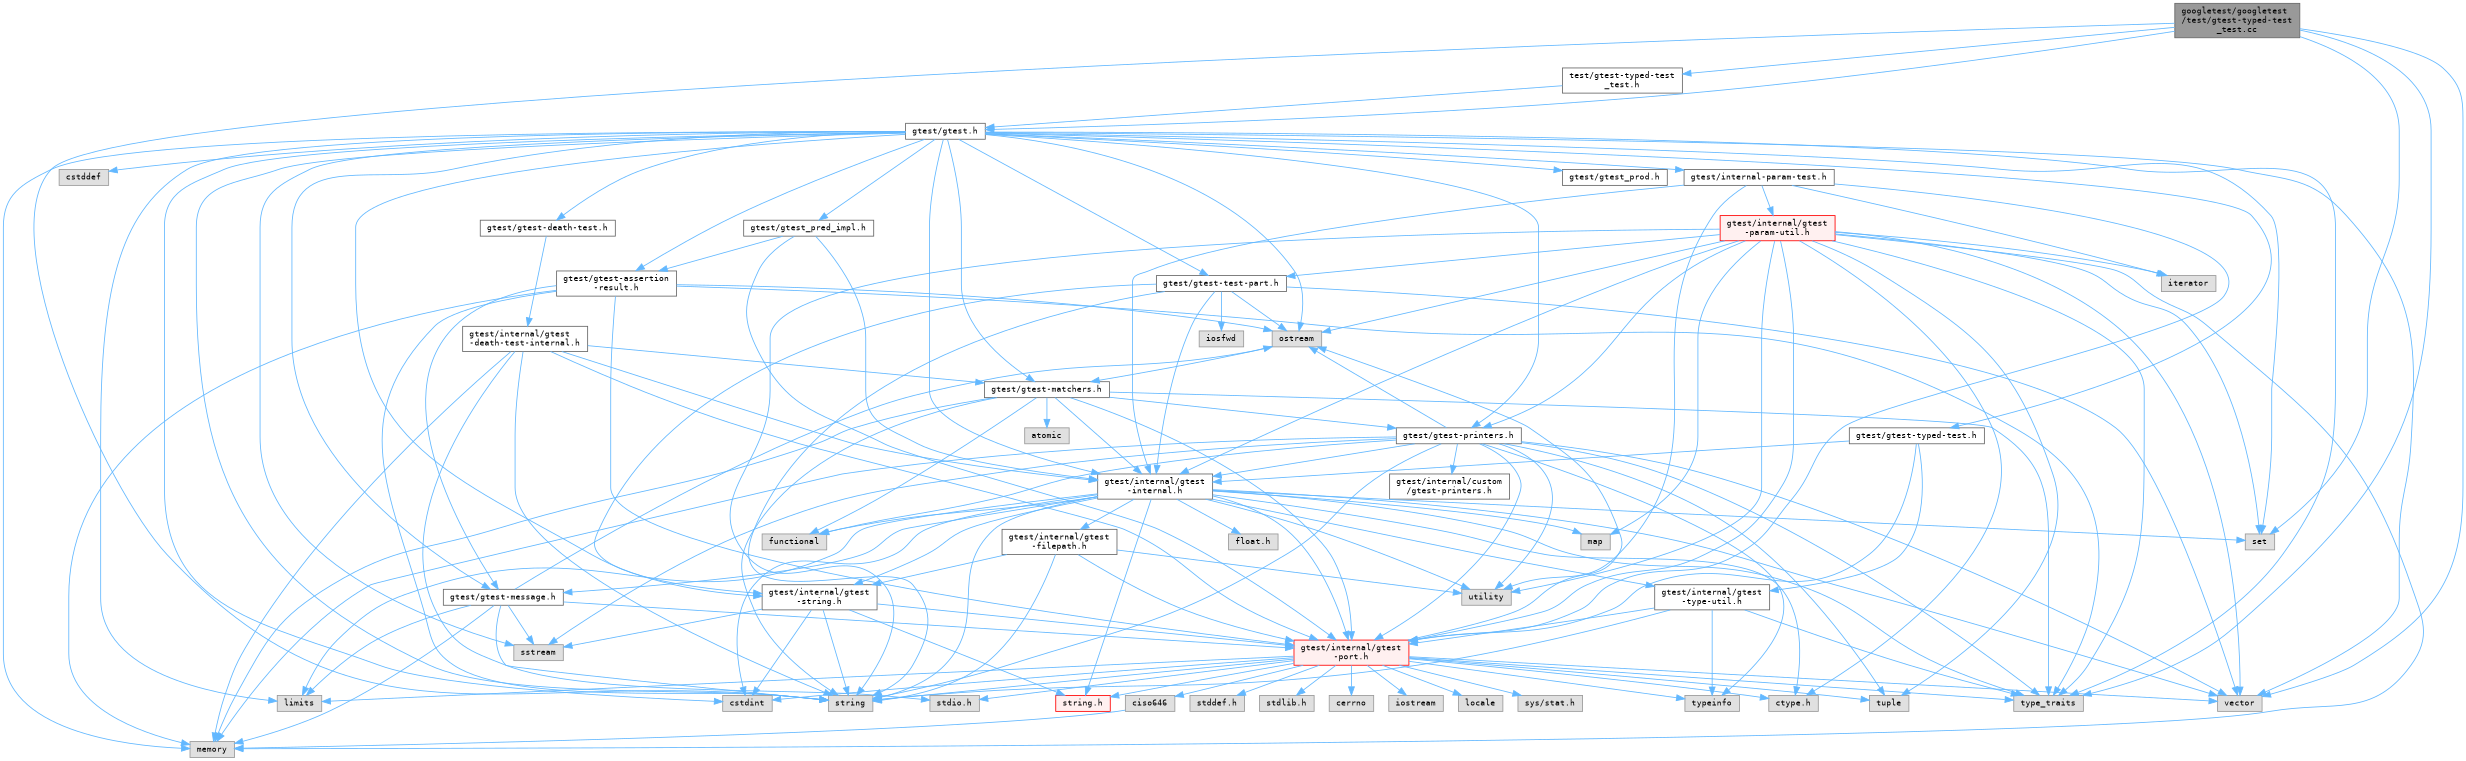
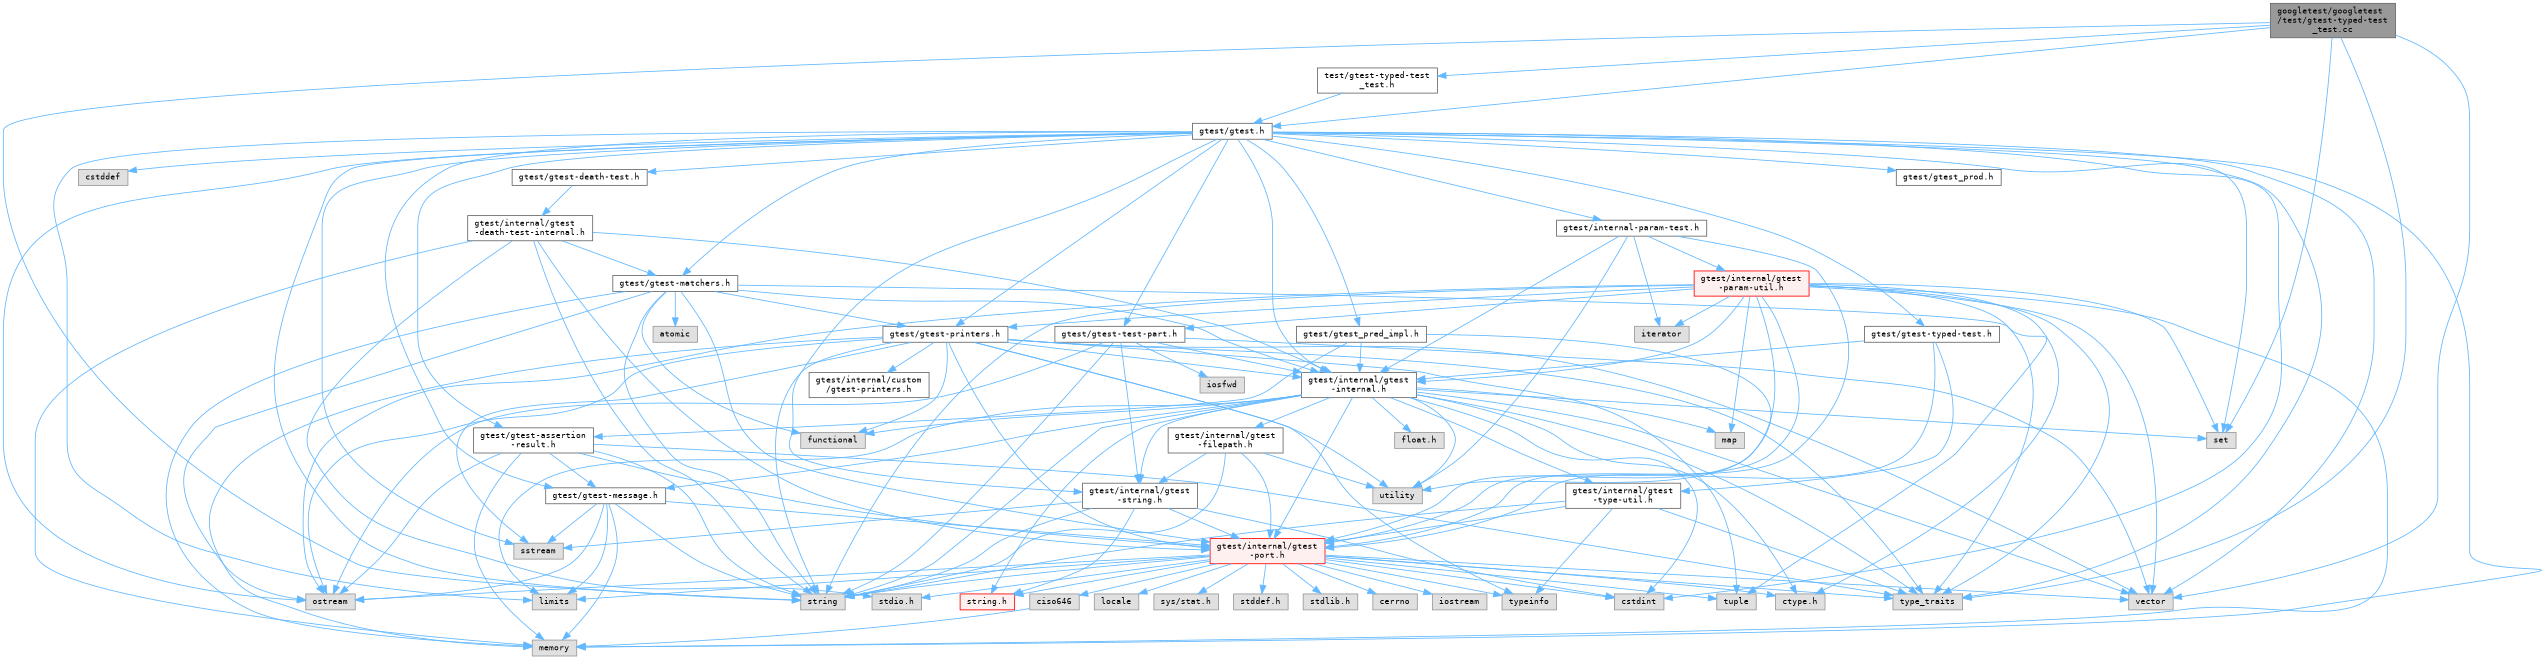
(1169, 368) -> (318, 394)
